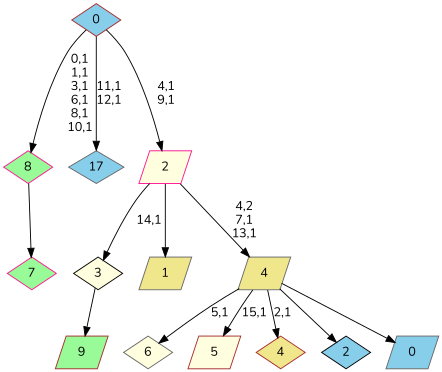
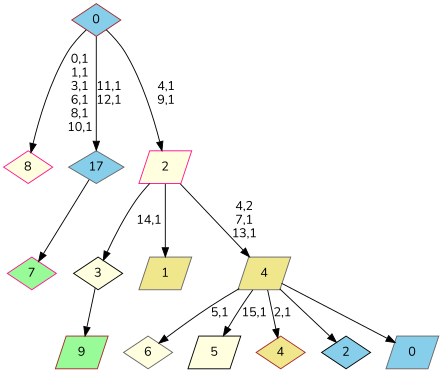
(28, 167) -> (28, 167)
(30, 216) -> (66, 217)
(214, 352) -> (214, 352)
